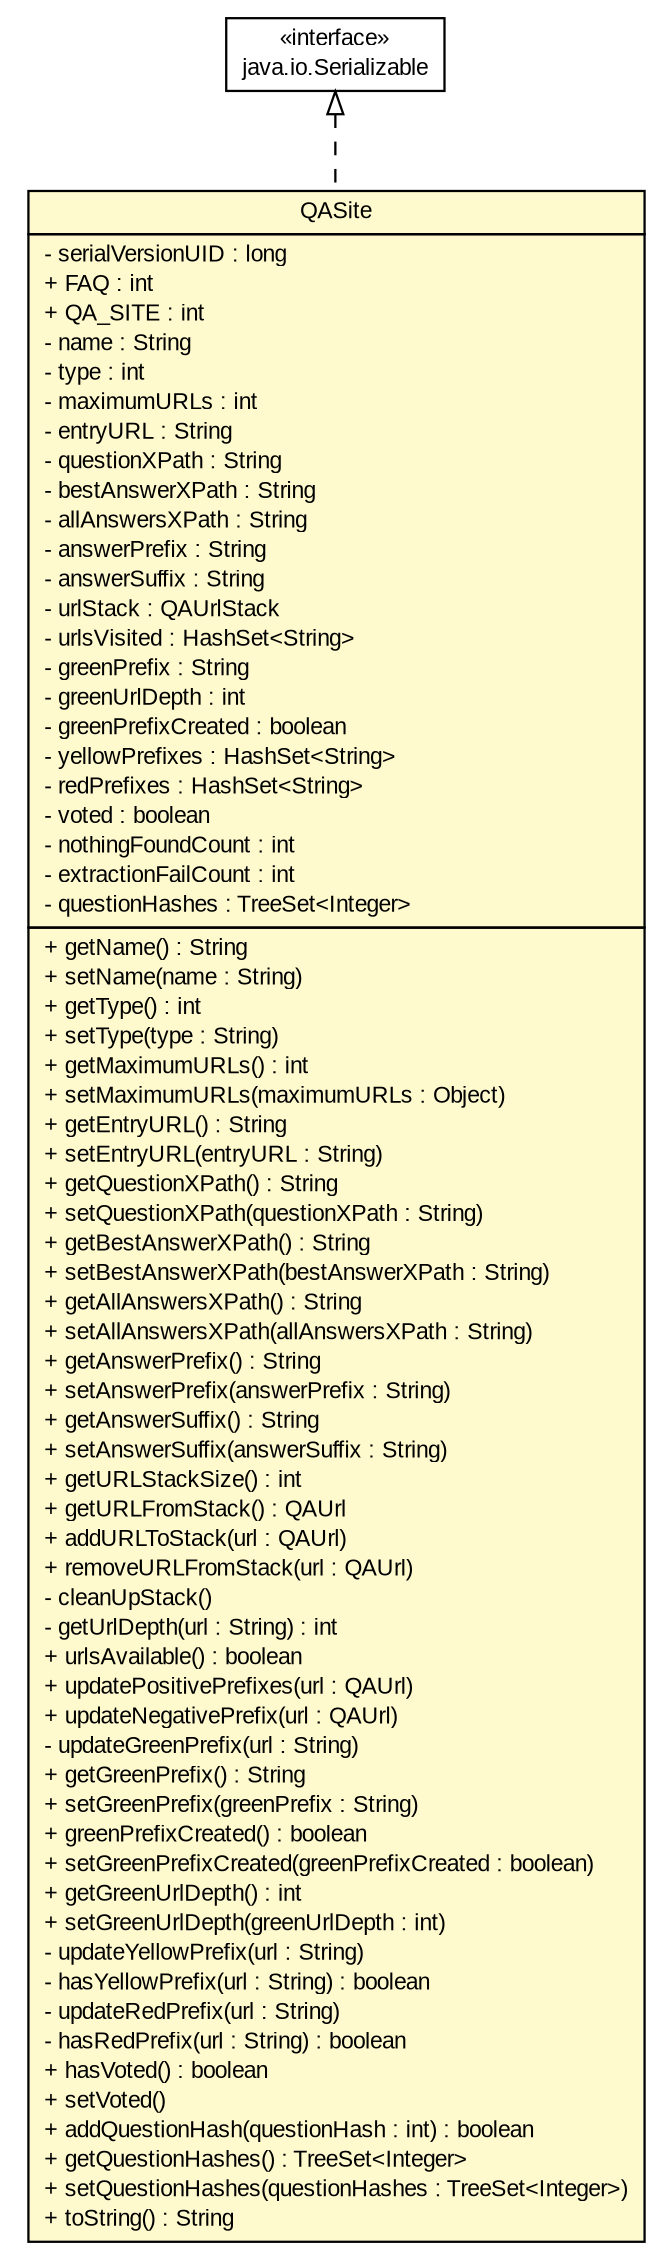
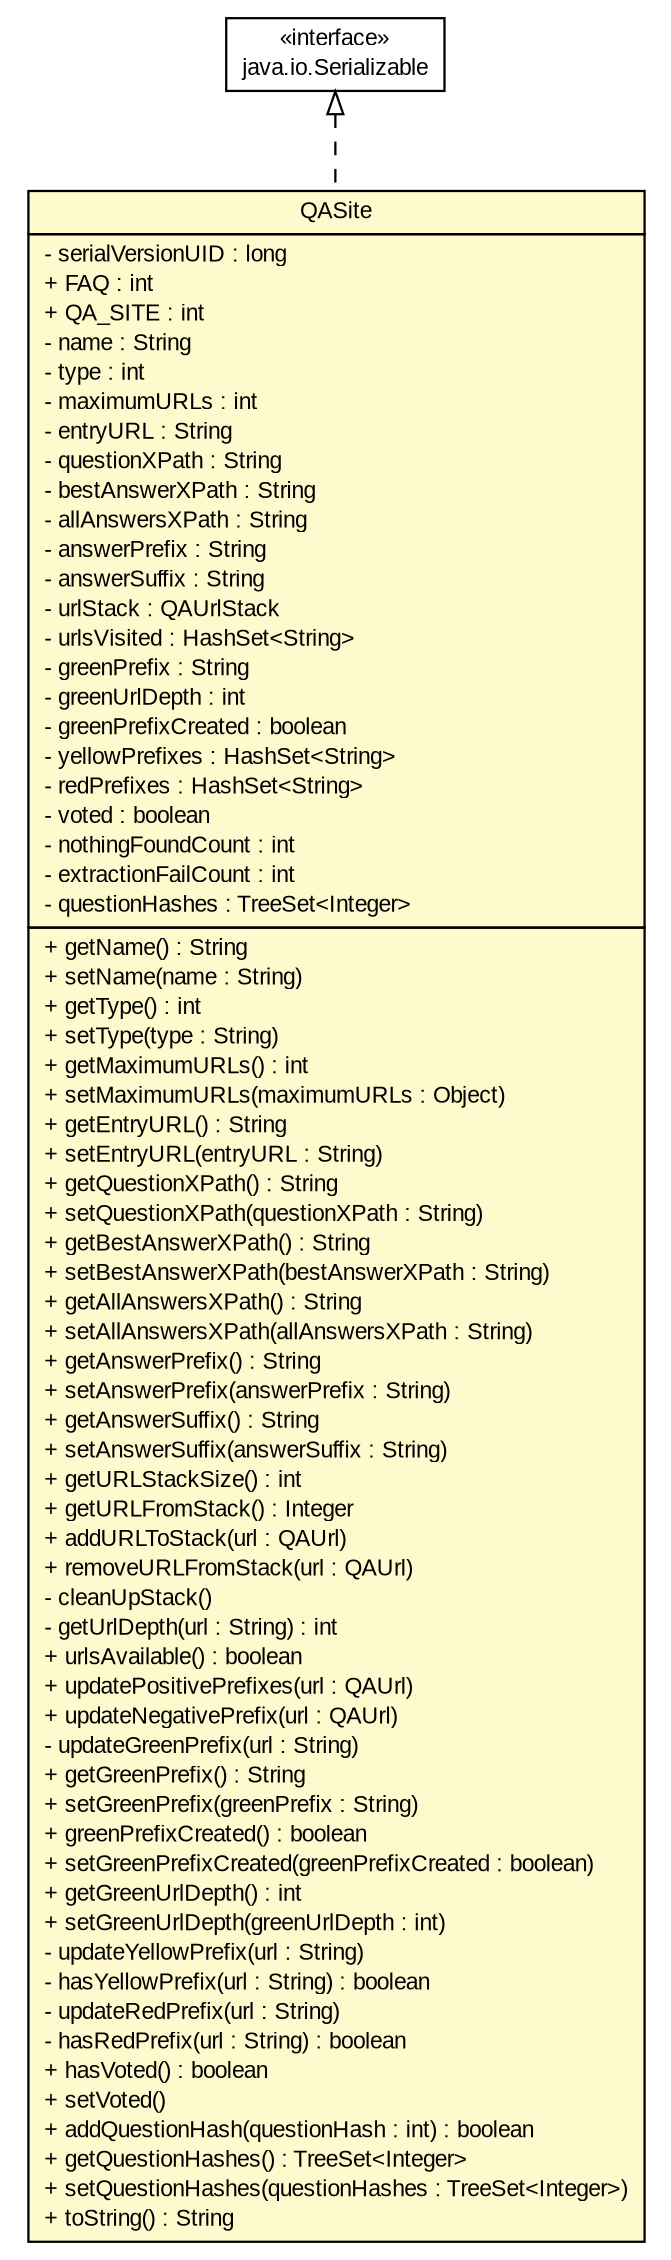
(196, 1510) -> (199, 1510)
